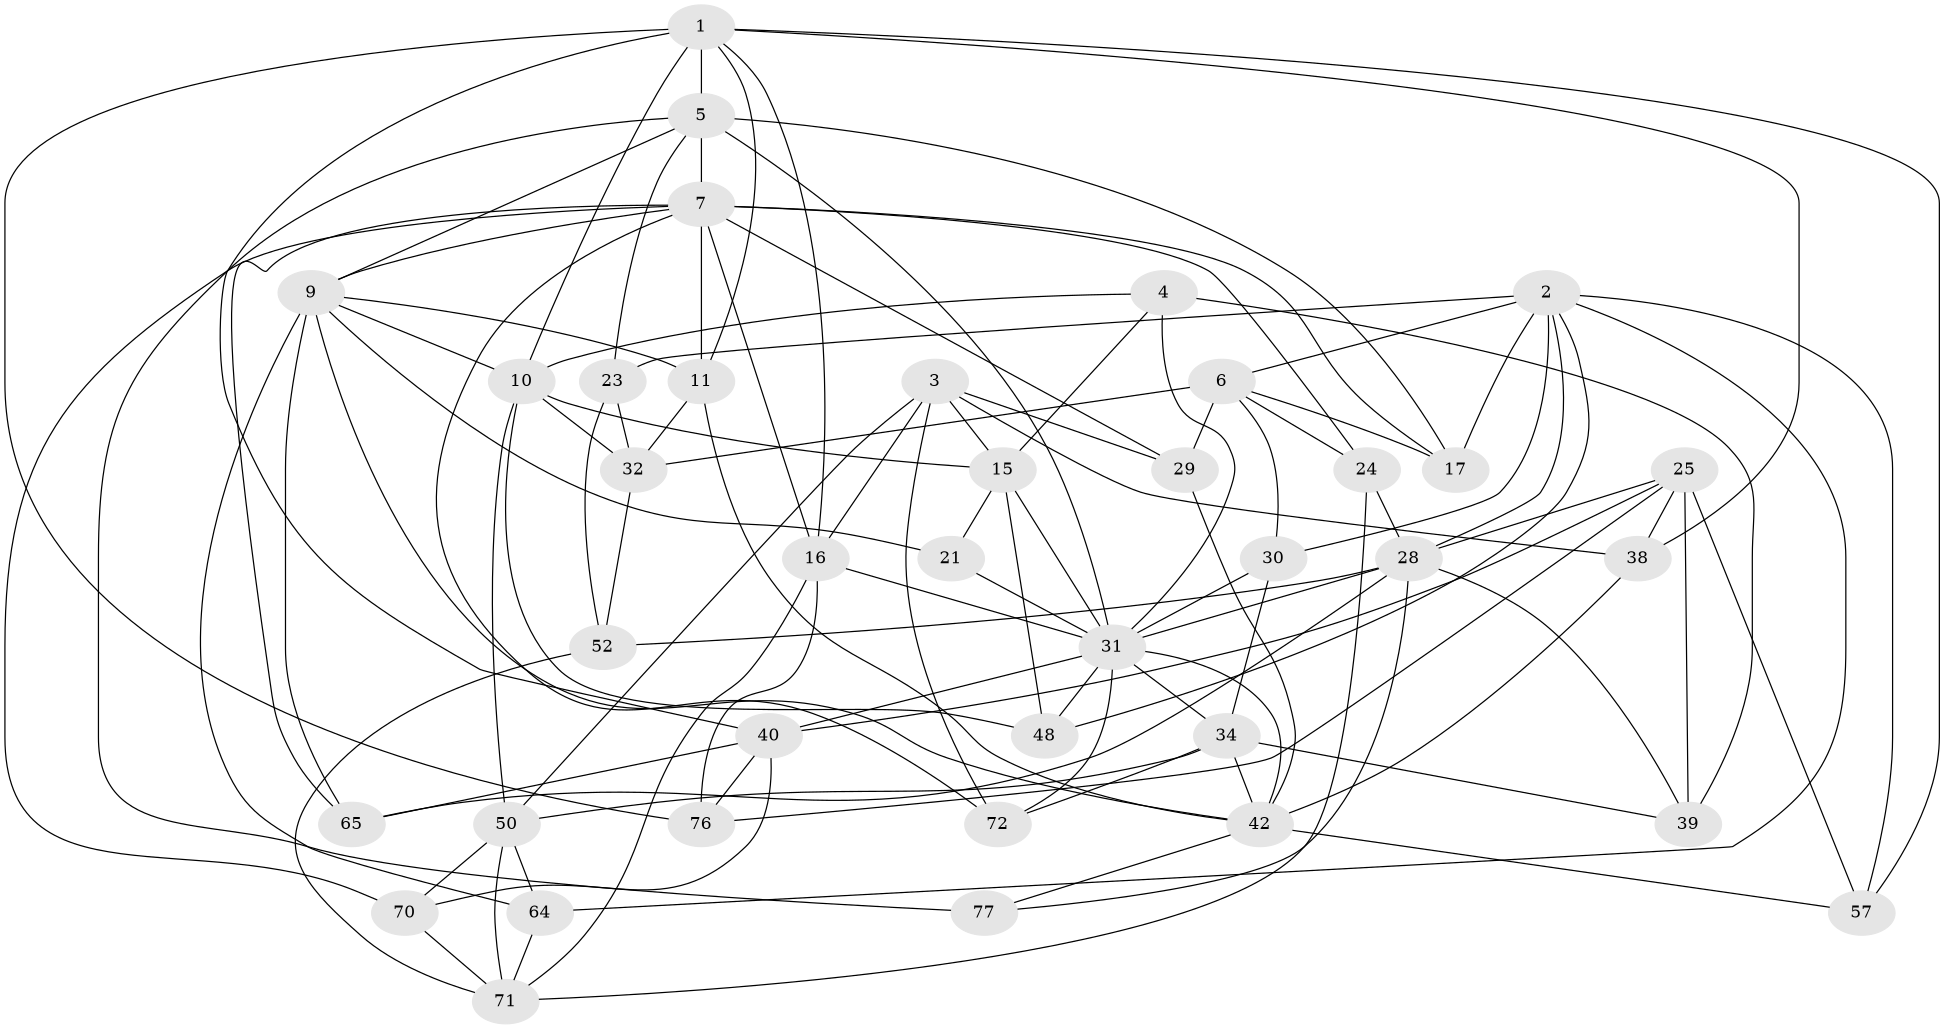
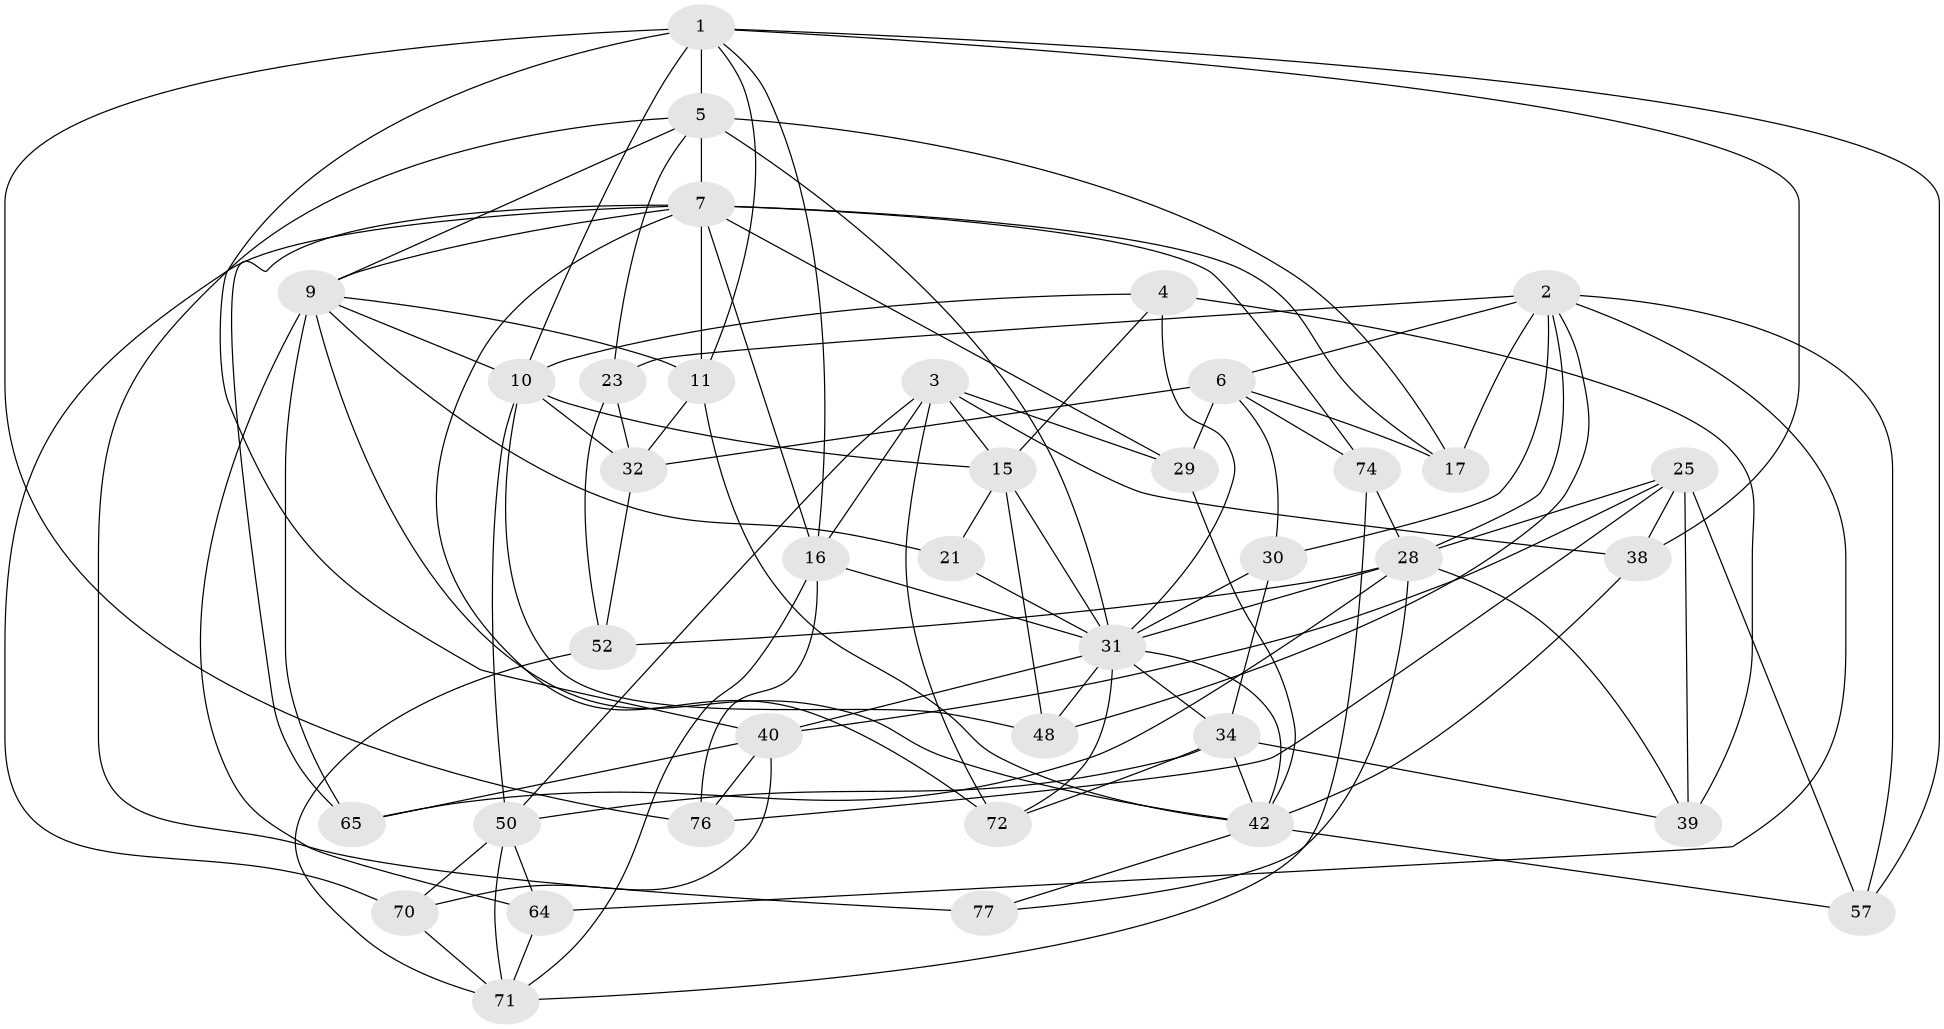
(1367, 470) -> (1367, 470)
